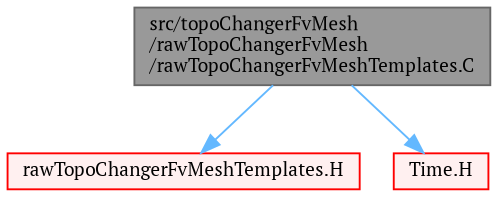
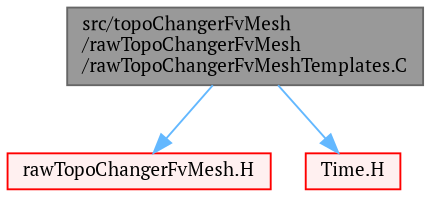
(184, 171) -> (139, 171)
